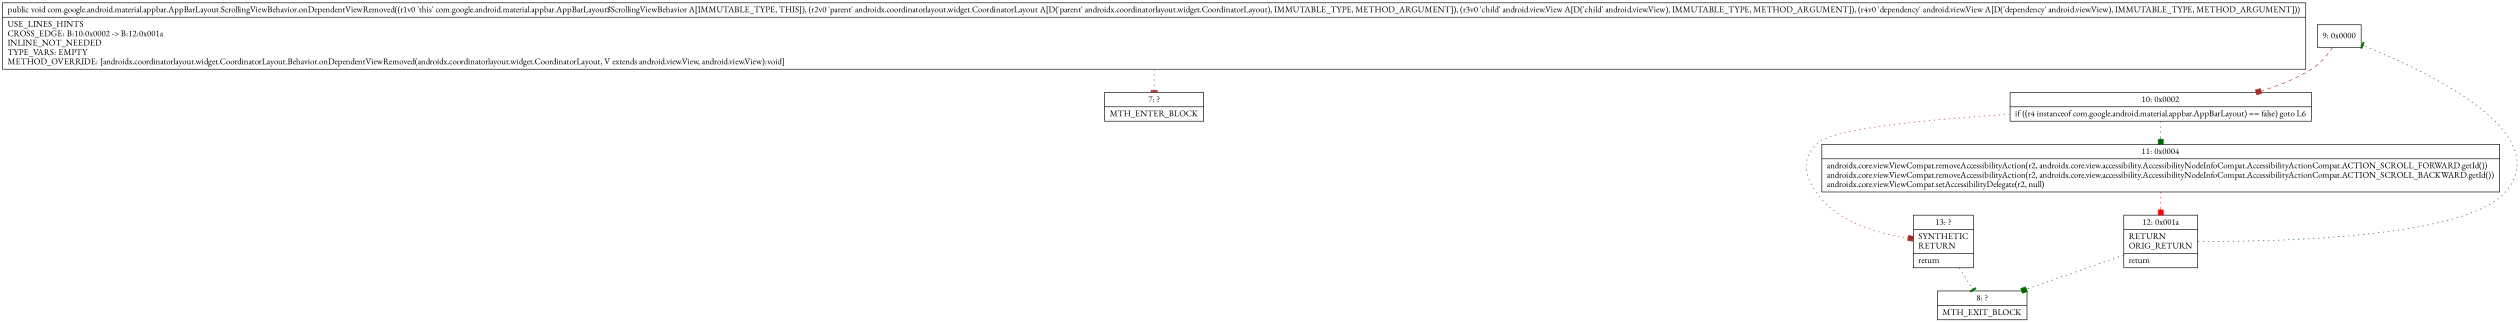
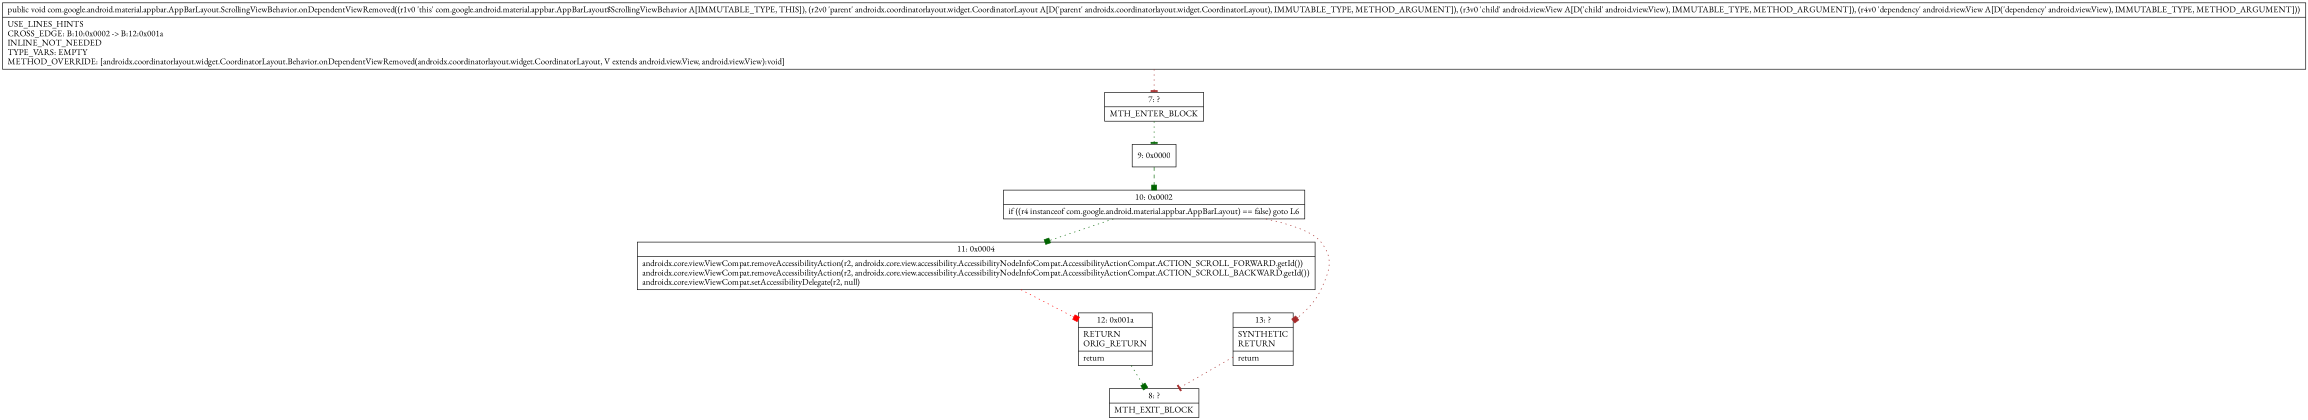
(2301, 75) -> (1154, 175)
(2469, 213) -> (1154, 131)
(1966, 278) -> (1207, 372)
